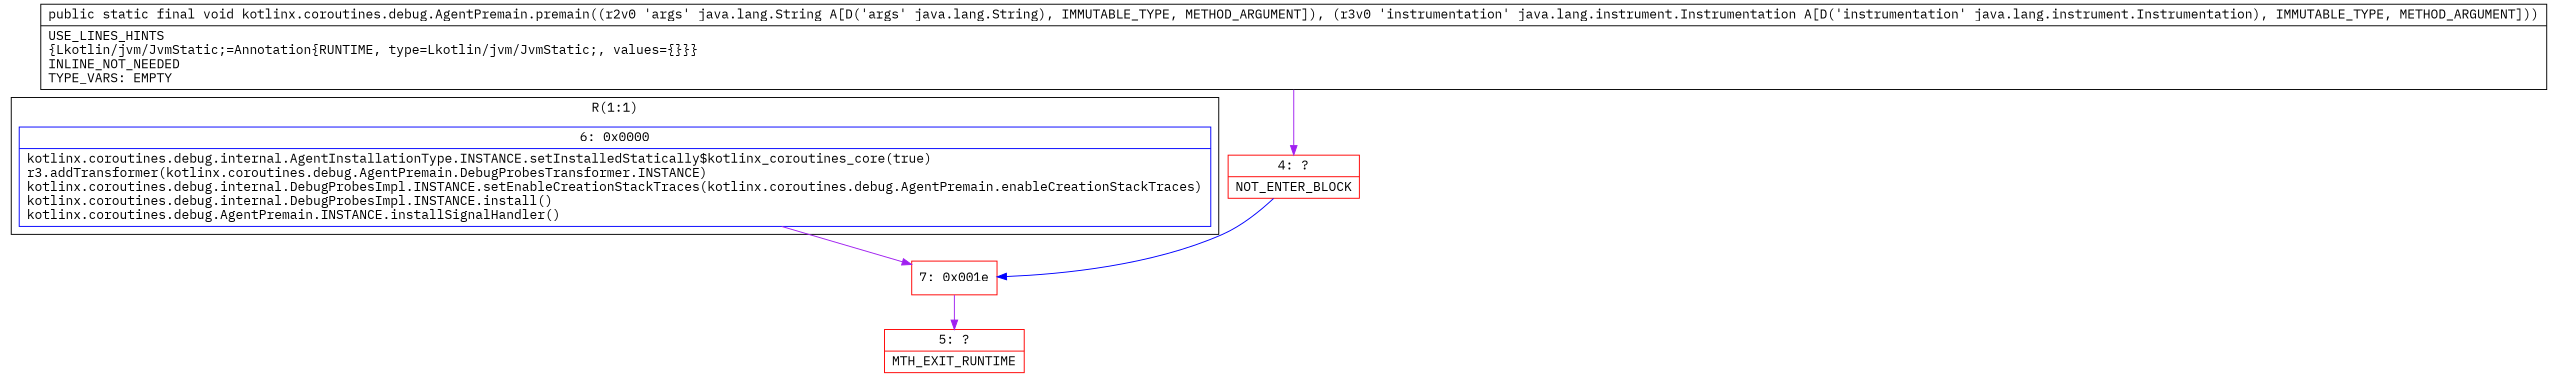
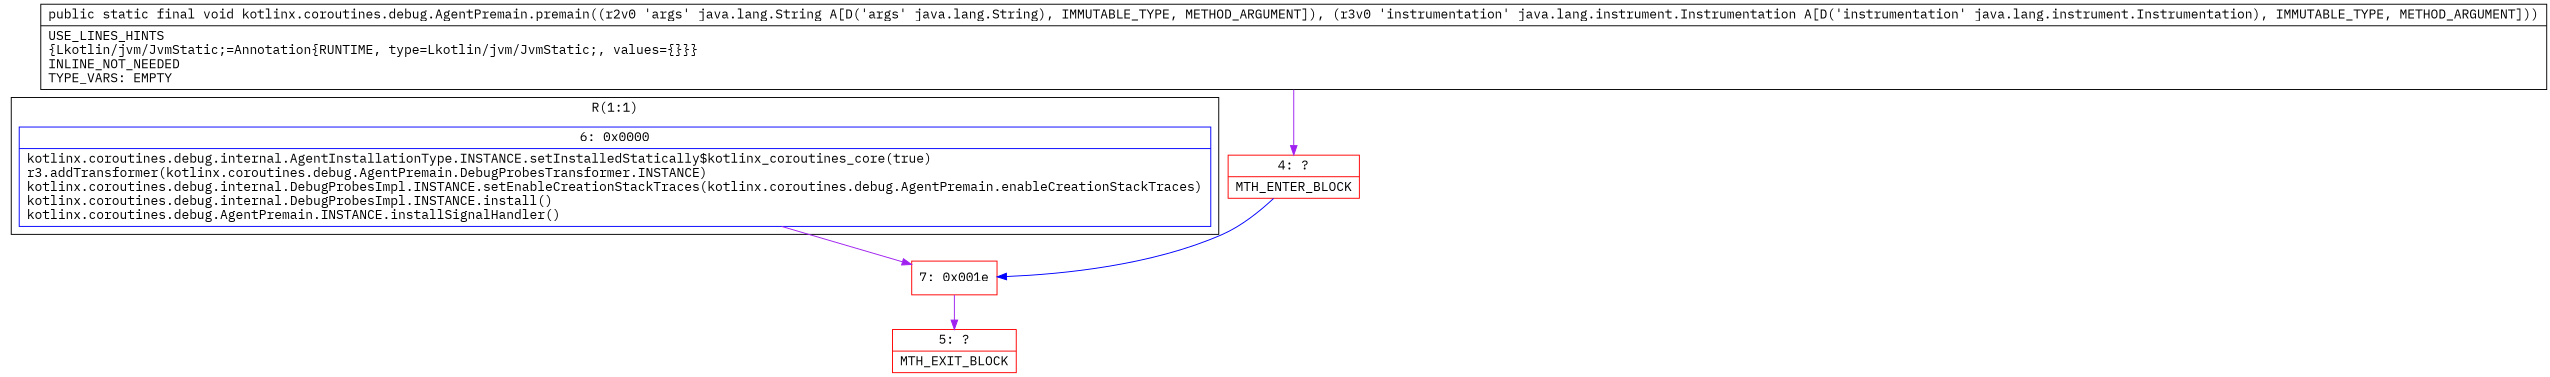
(1294, 187) -> (1294, 187)
(954, 361) -> (954, 361)
